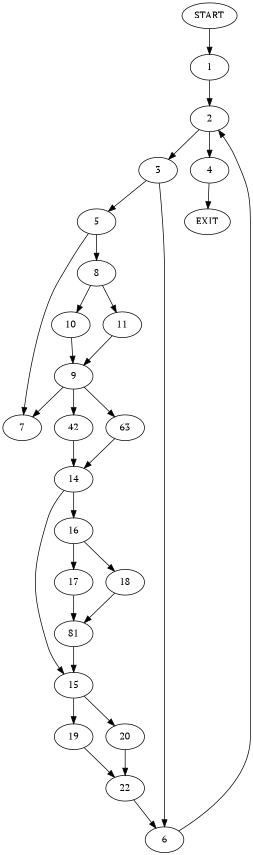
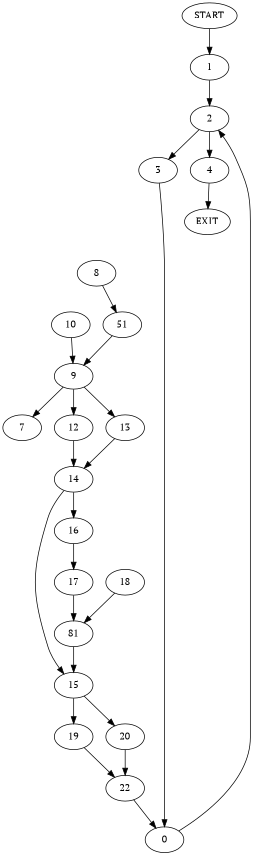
(97, 222) -> none
(85, 296) -> none
(122, 325) -> (122, 325)
(74, 428) -> (74, 428)
(125, 428) -> (125, 428)
(97, 554) -> none
(165, 840) -> (165, 840)
